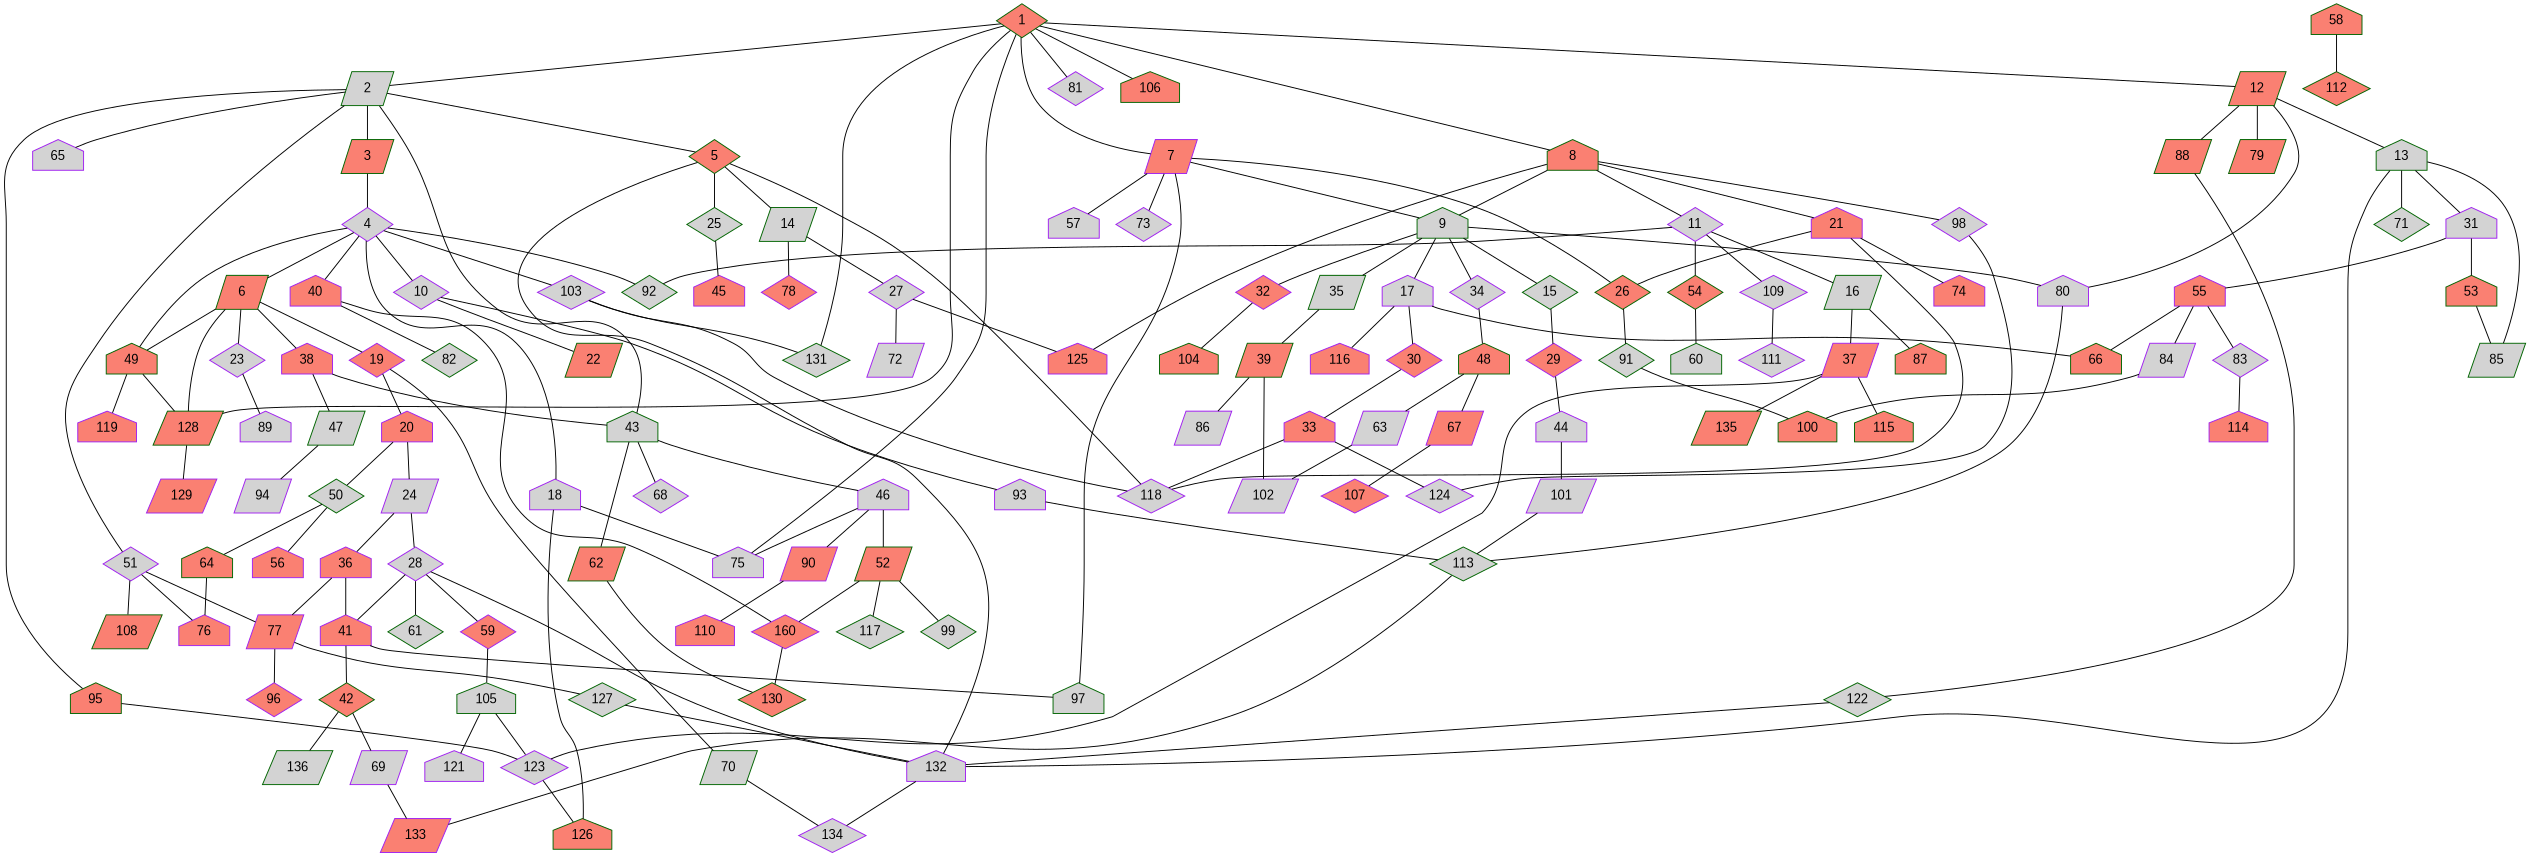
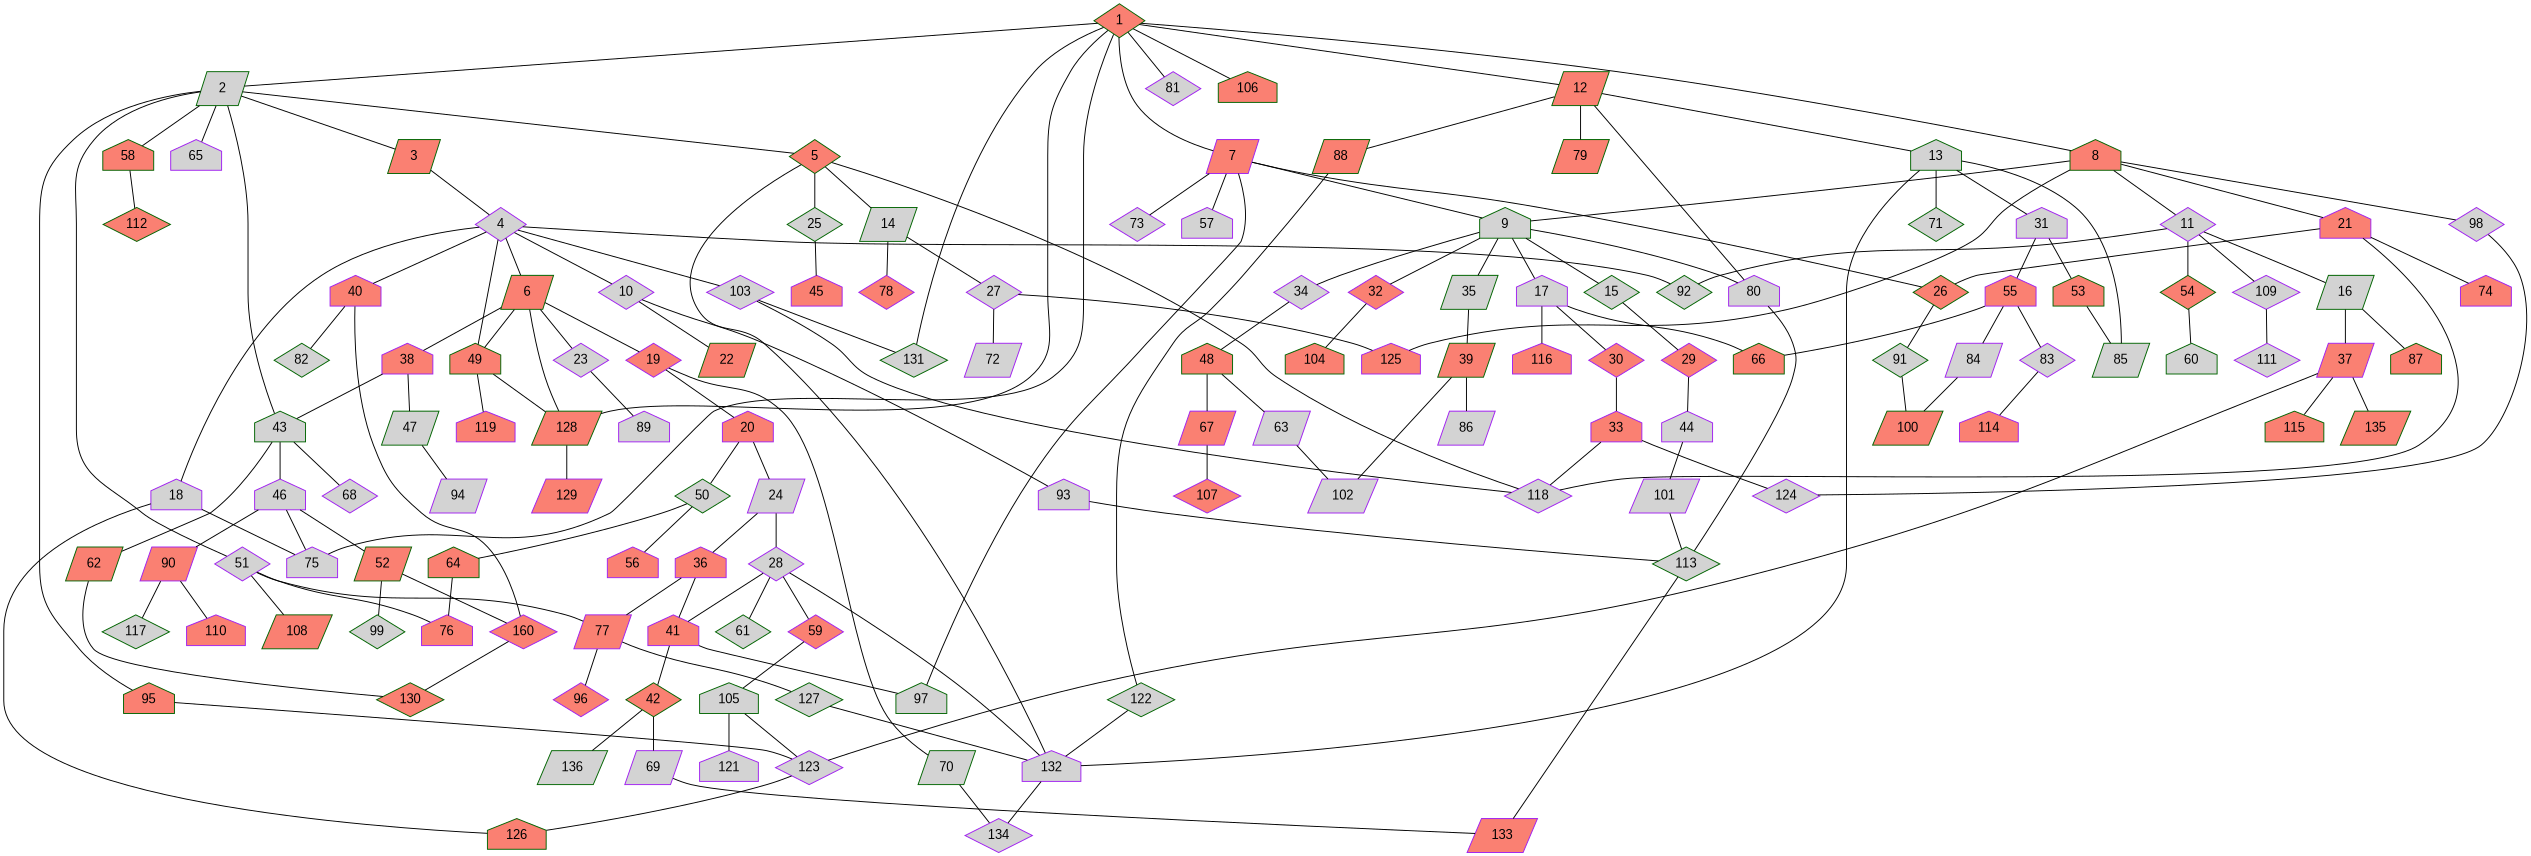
none -> (171, 126)
(1807, 428) -> (1908, 428)
(877, 599) -> (151, 600)
